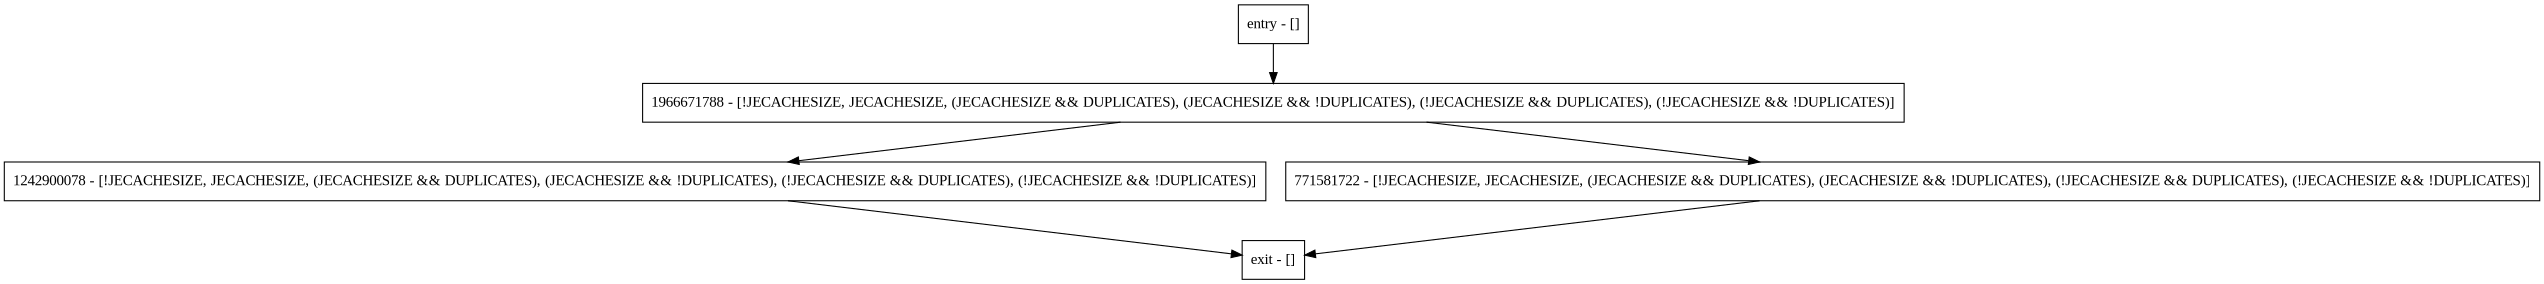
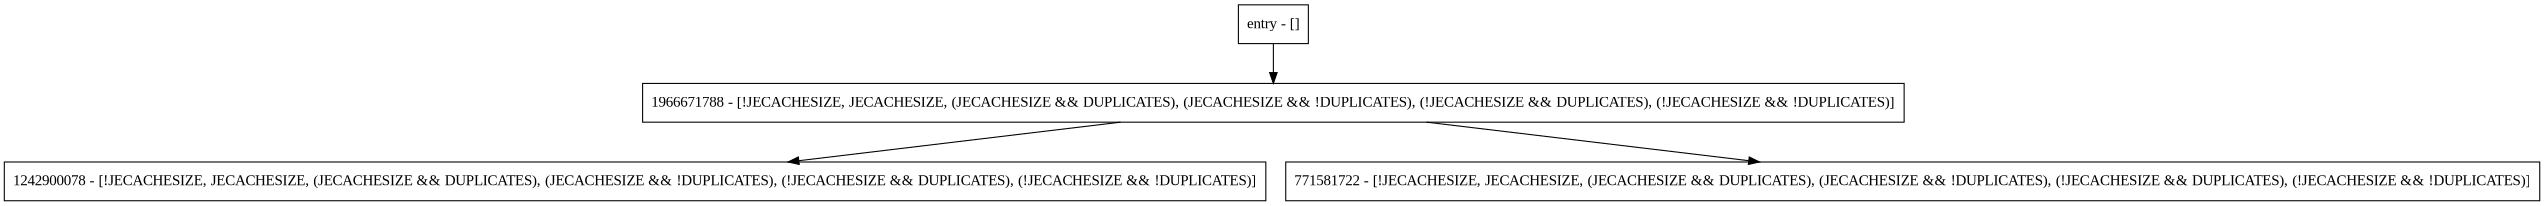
(1273, 260) -> none
